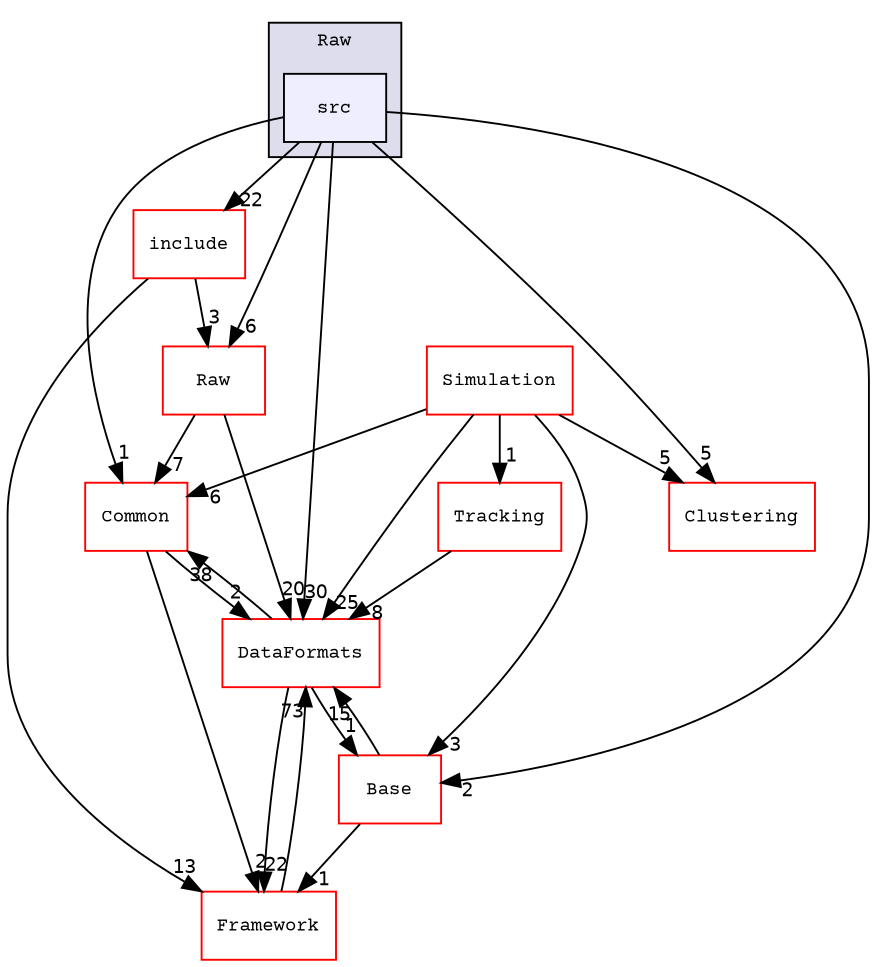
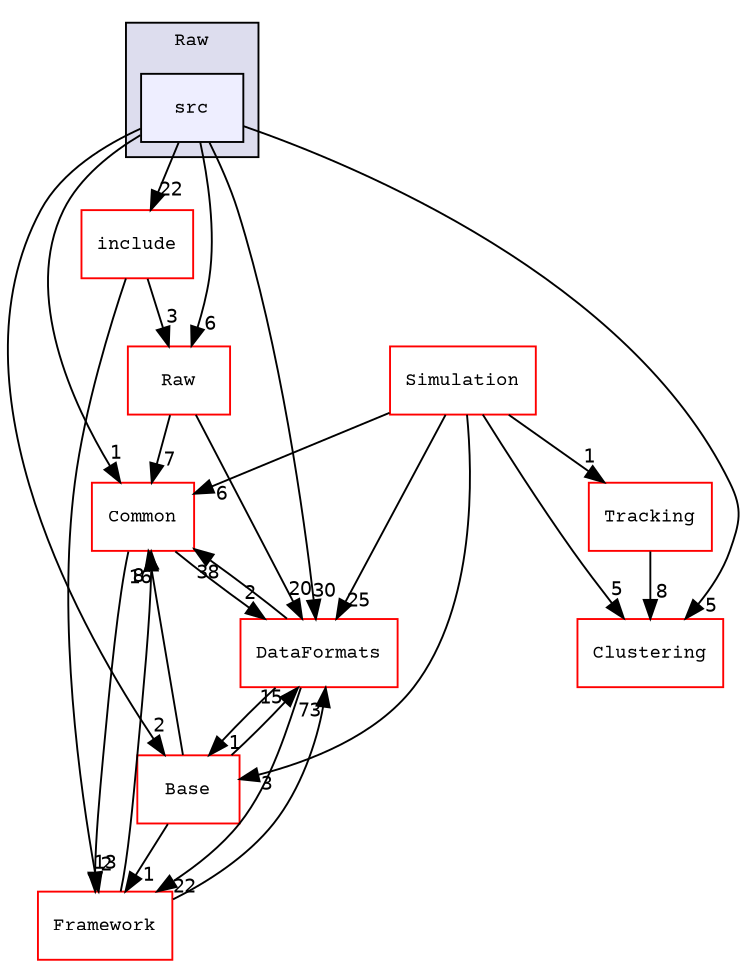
(408, 580) -> (650, 576)
none -> (167, 663)
none -> (139, 740)
